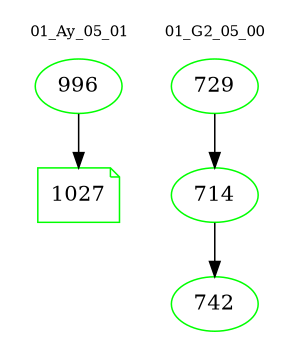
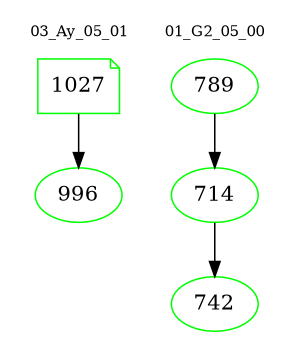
(79, 33) -> (79, 33)
(215, 86) -> (215, 86)
(79, 133) -> (79, 133)
